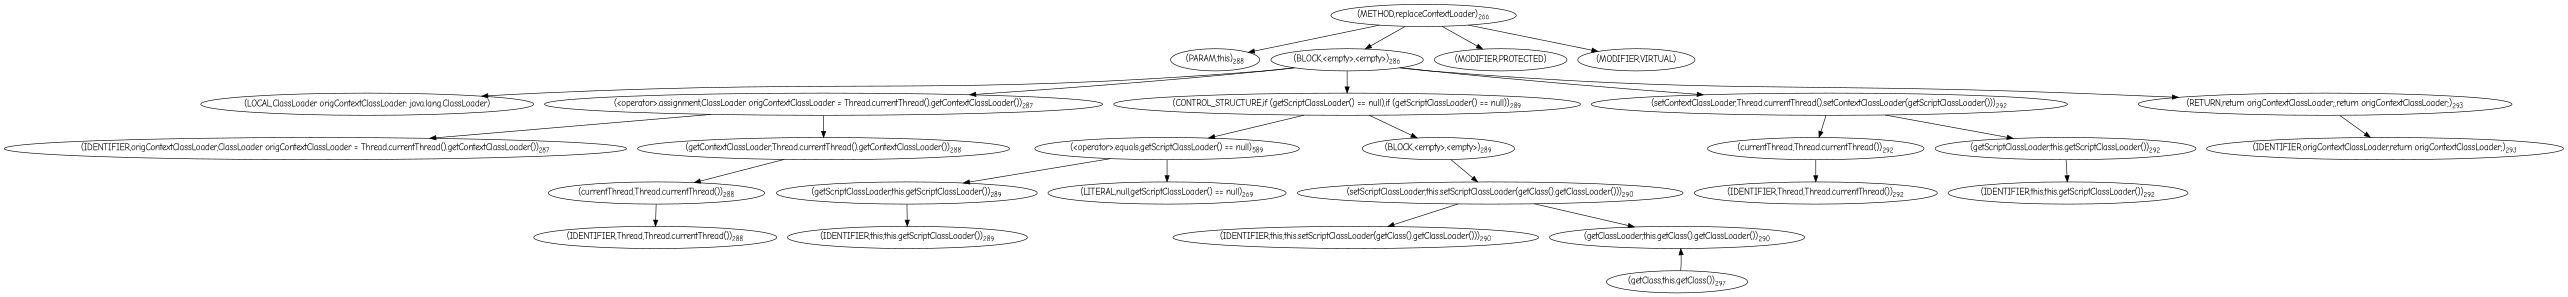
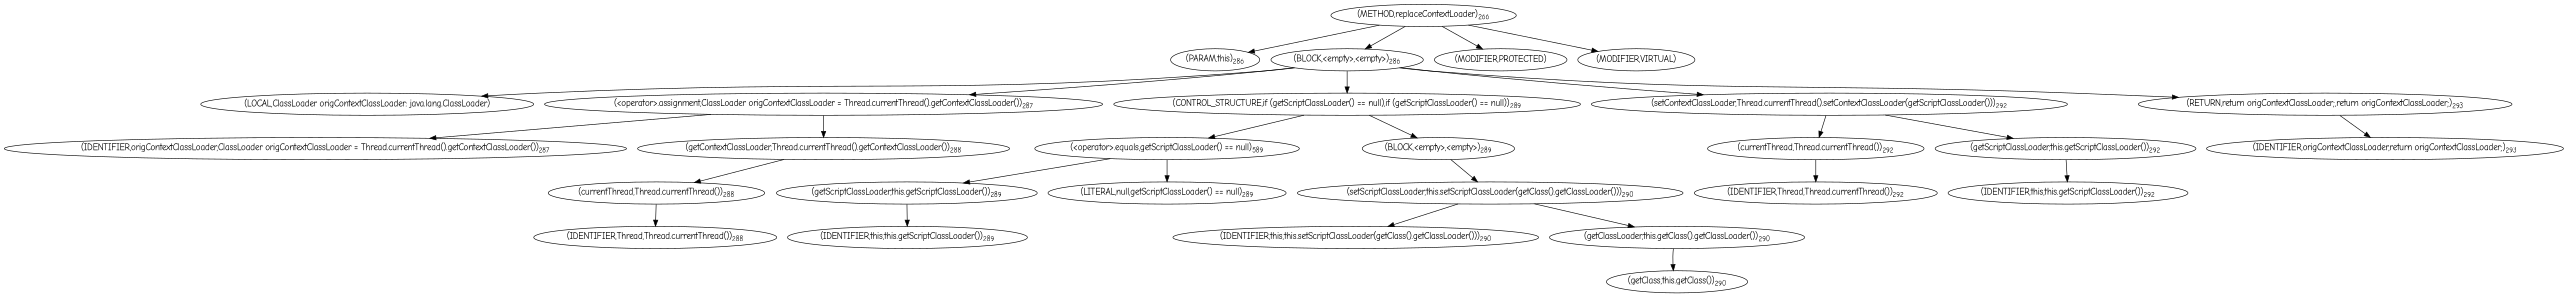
(1239, 59) -> (1239, 59)
(1248, 192) -> (1248, 192)
(1681, 263) -> (1673, 257)
(1721, 281) -> (1721, 281)
